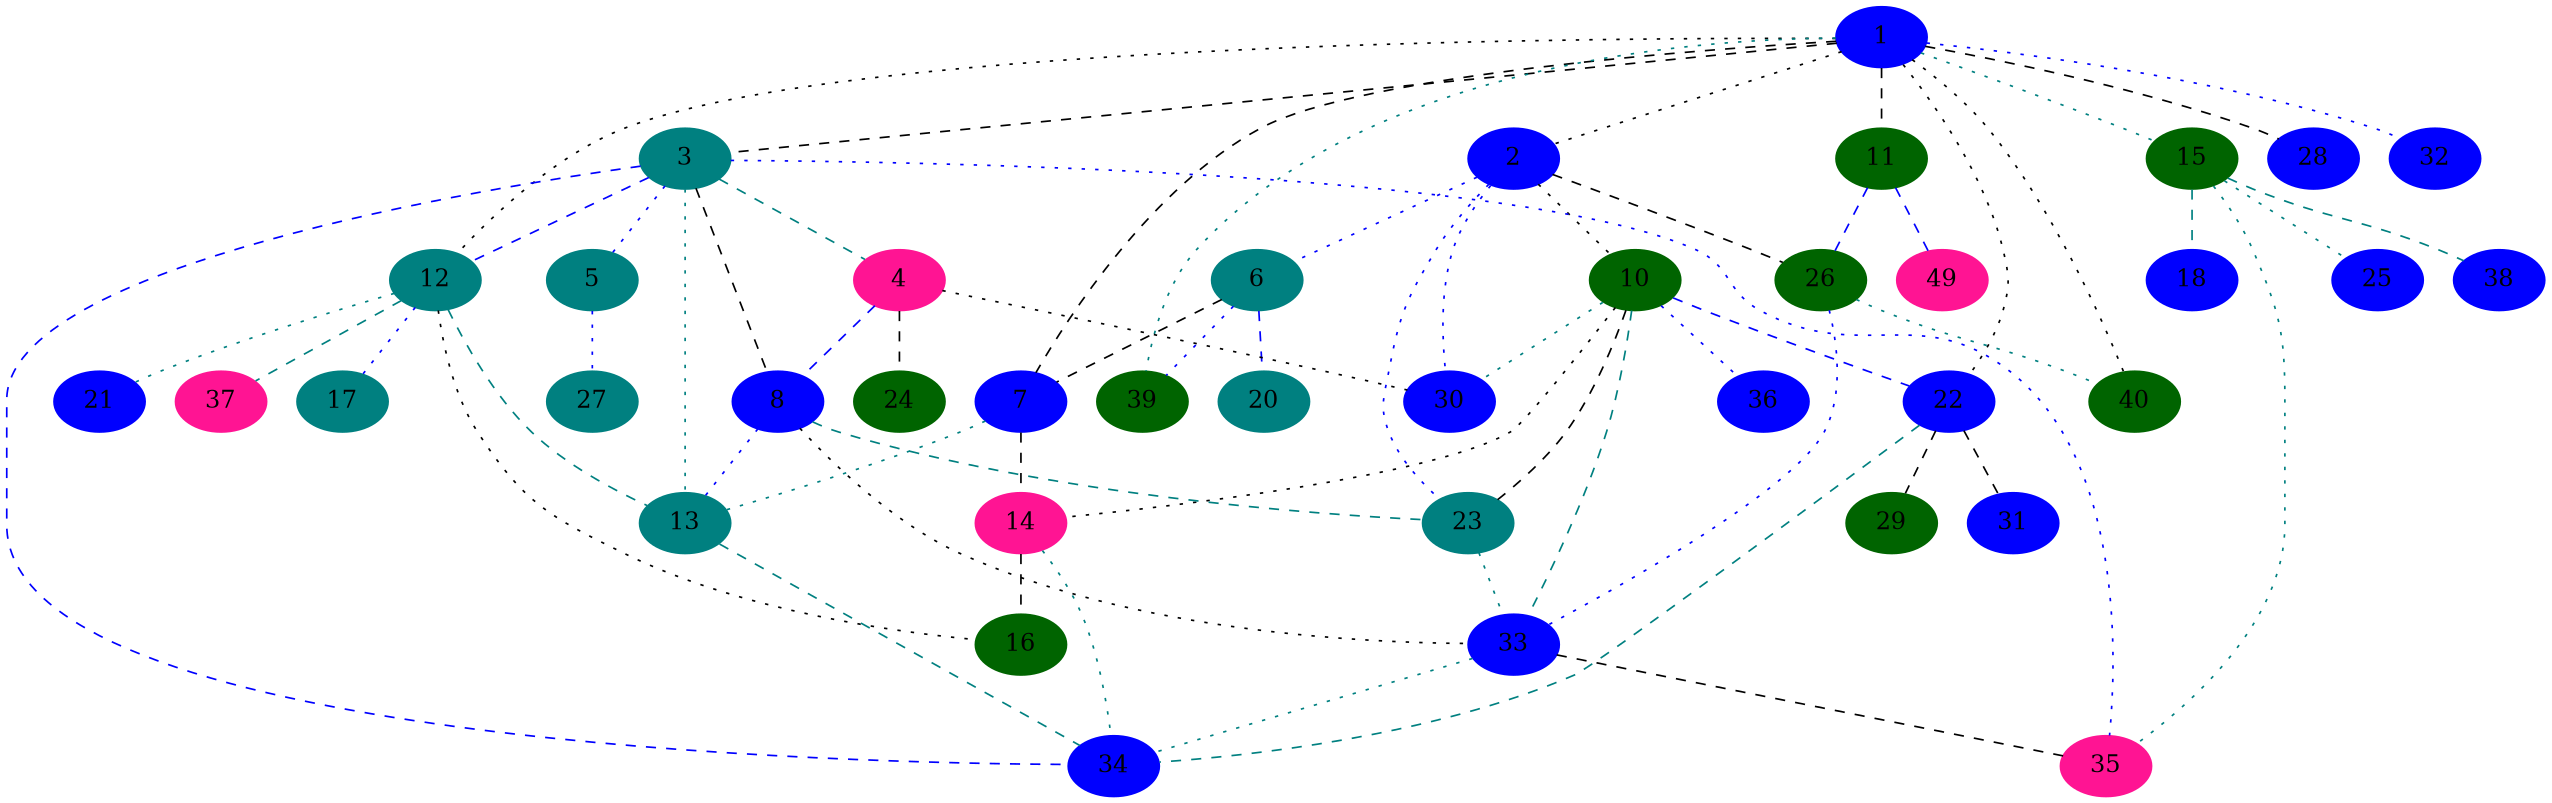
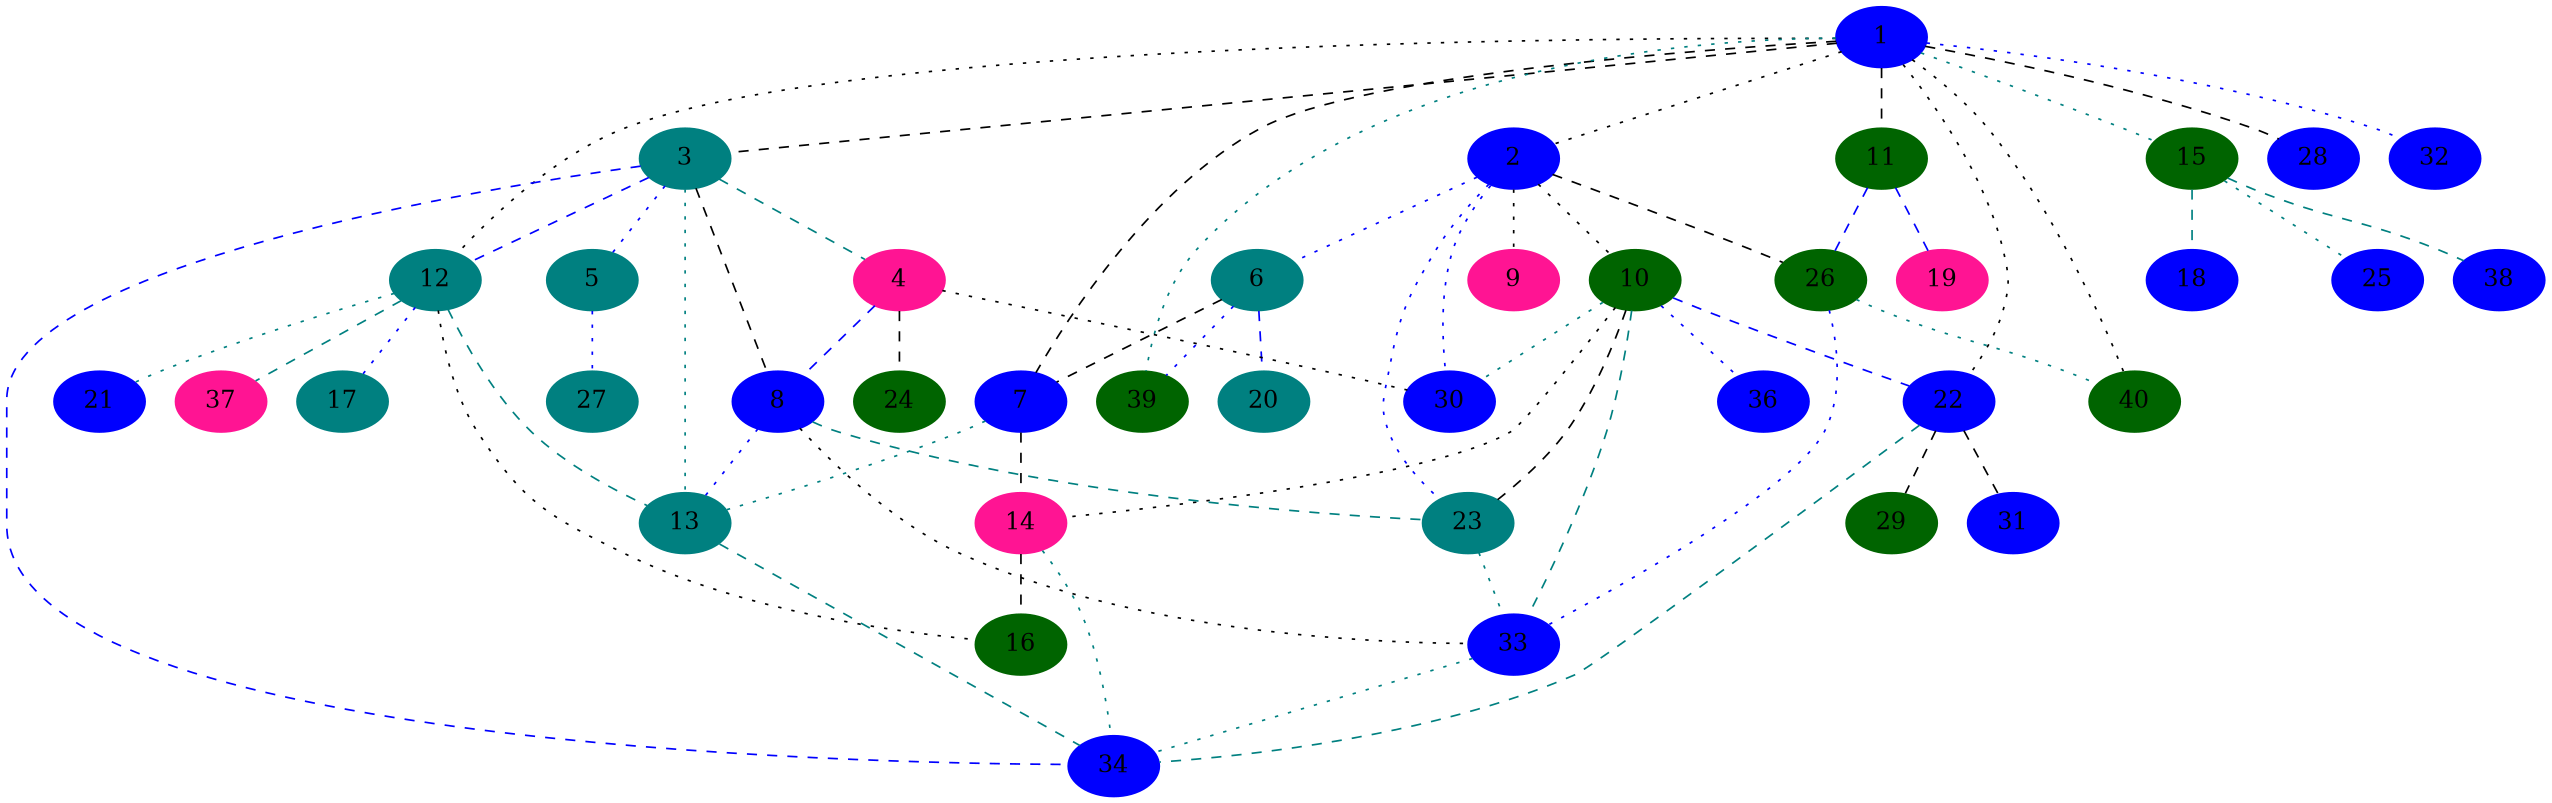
none -> (1514, 280)
(1942, 280) -> (1942, 280)
(2106, 766) -> none
